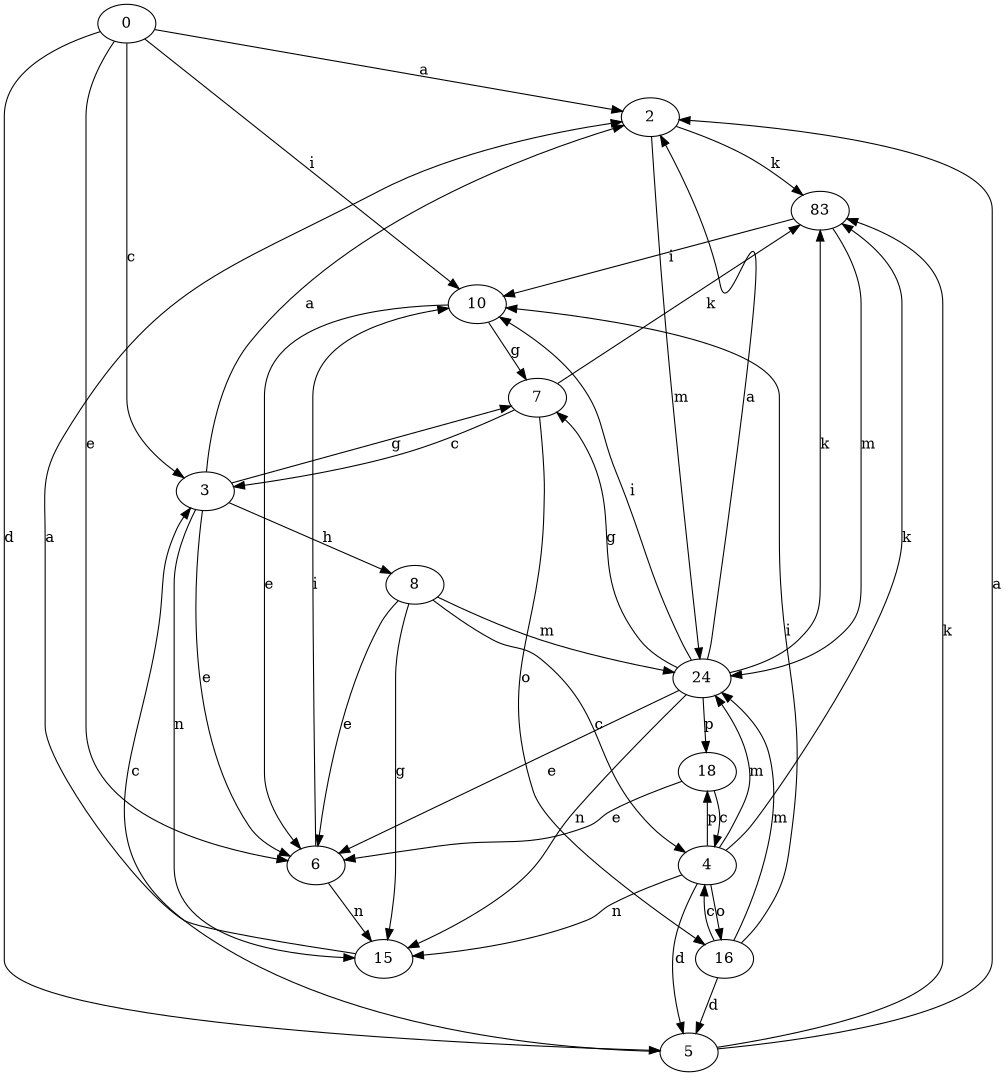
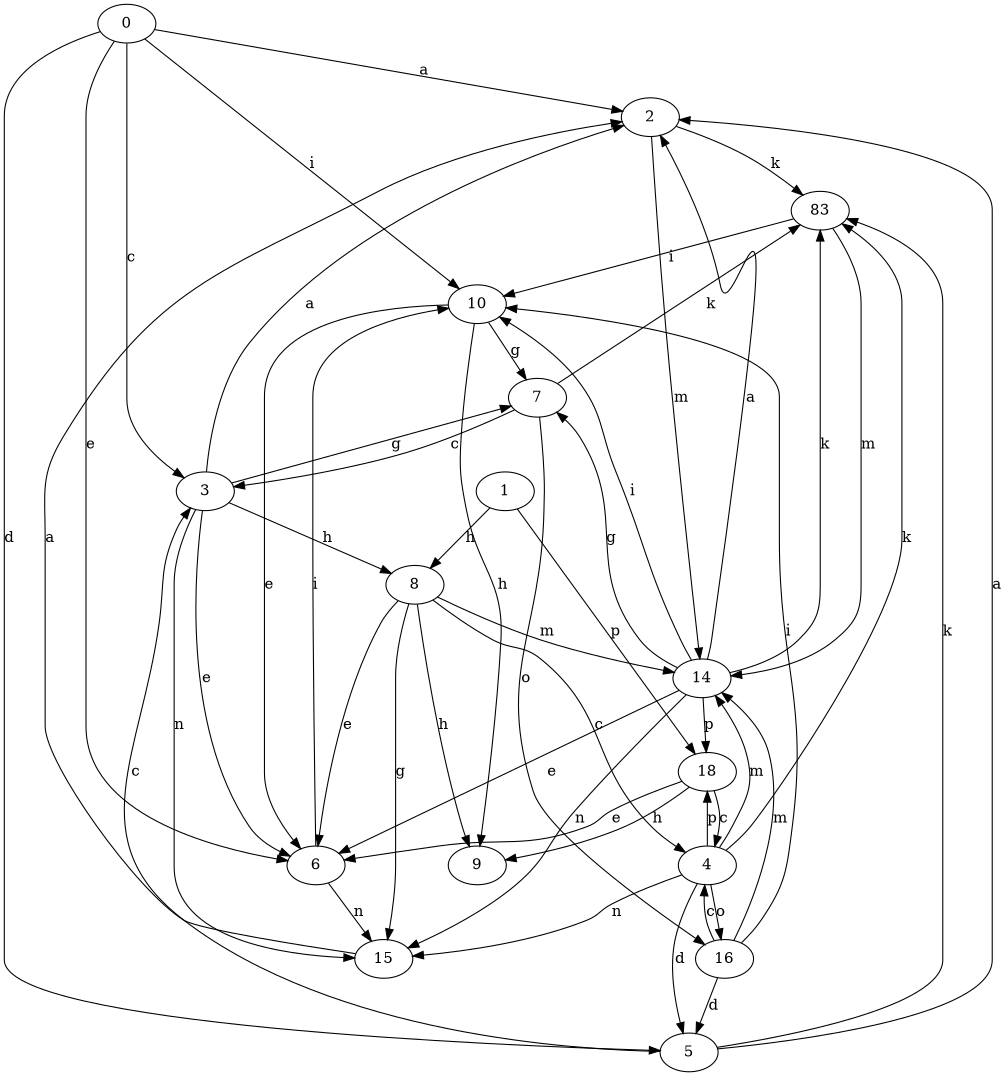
none -> (505, 491)
(702, 678) -> (702, 678)
none -> (477, 865)
